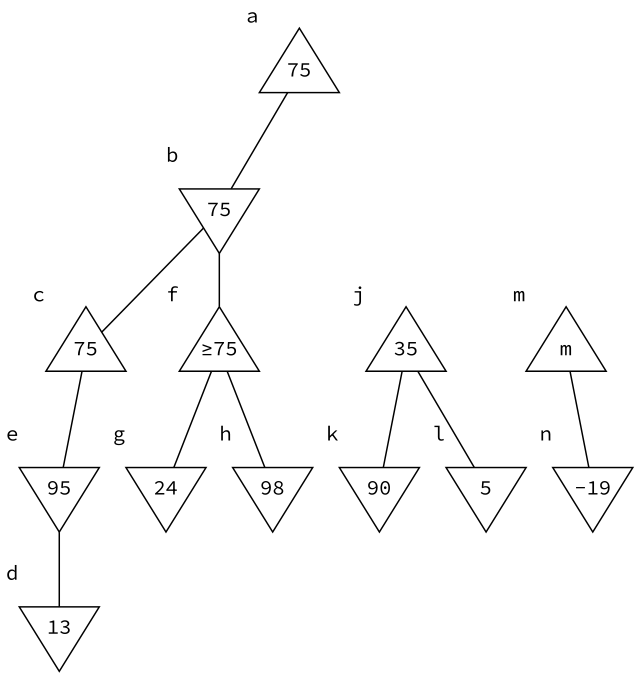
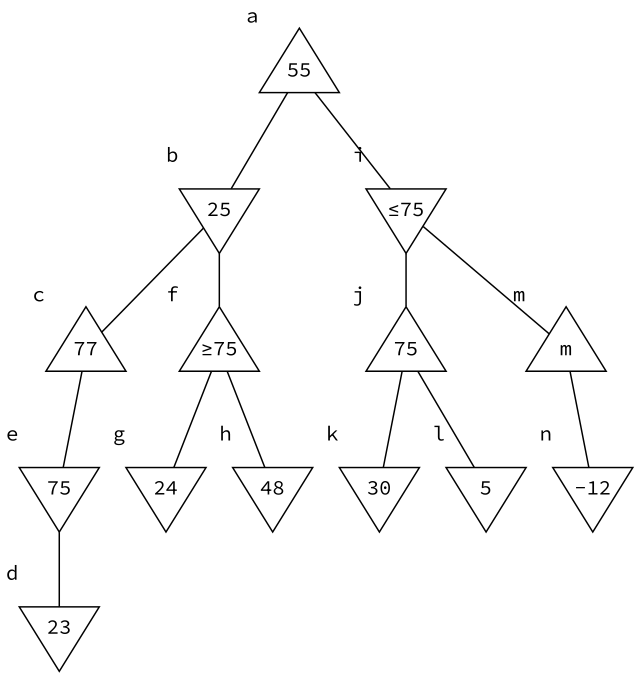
(299, 71) -> (299, 71)
(219, 210) -> (219, 210)
none -> (406, 210)
(86, 350) -> (86, 350)
(406, 350) -> (406, 350)
(59, 489) -> (59, 489)
(273, 489) -> (273, 489)
(379, 489) -> (379, 489)
(593, 489) -> (593, 489)
(59, 628) -> (59, 628)
